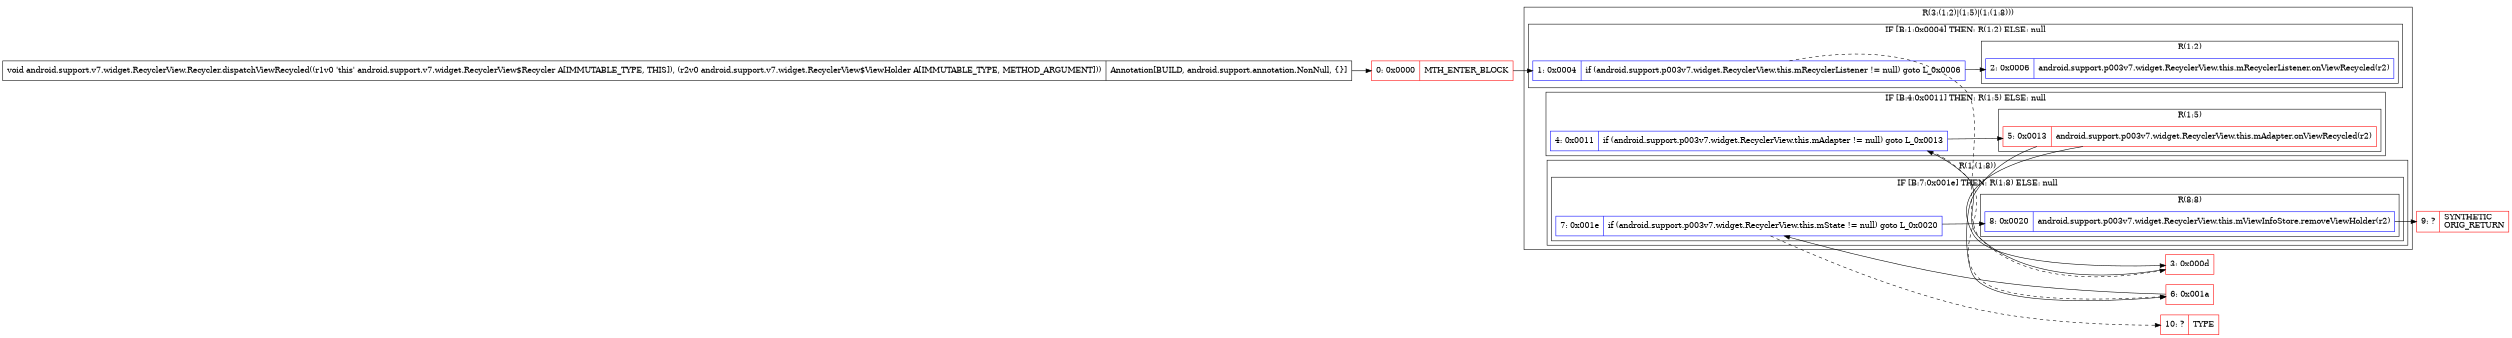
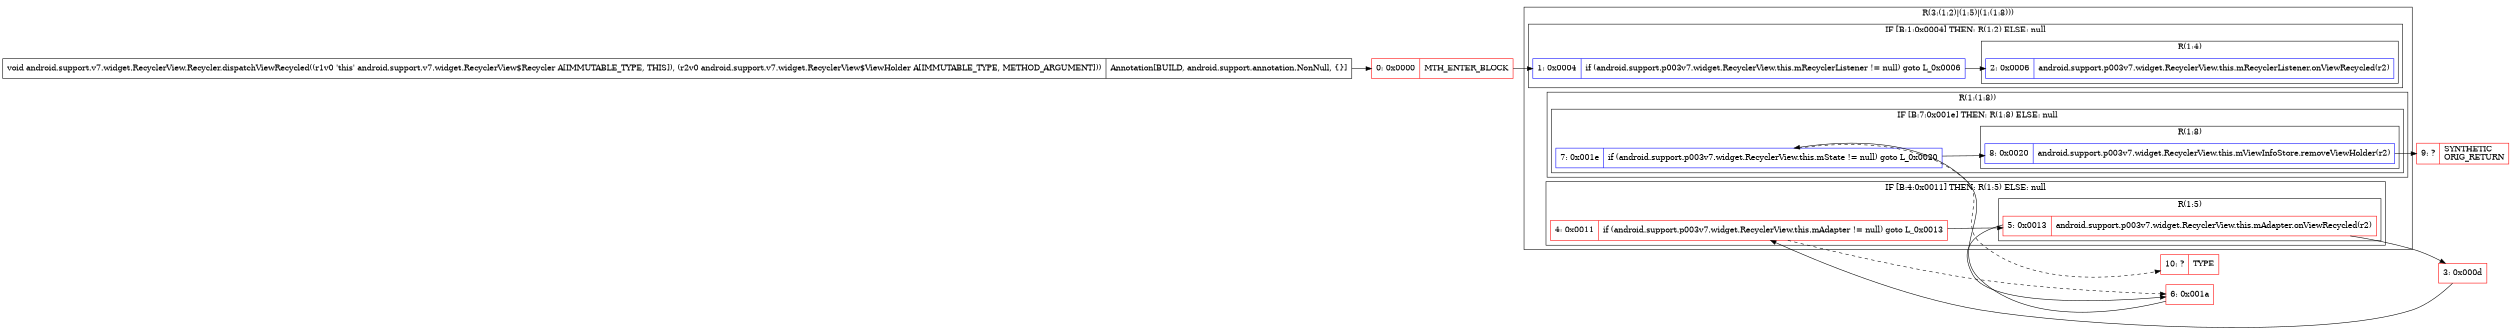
(2190, 47) -> (2190, 47)
(1749, 141) -> (1749, 230)
(1973, 166) -> none
(2190, 201) -> (2190, 132)
